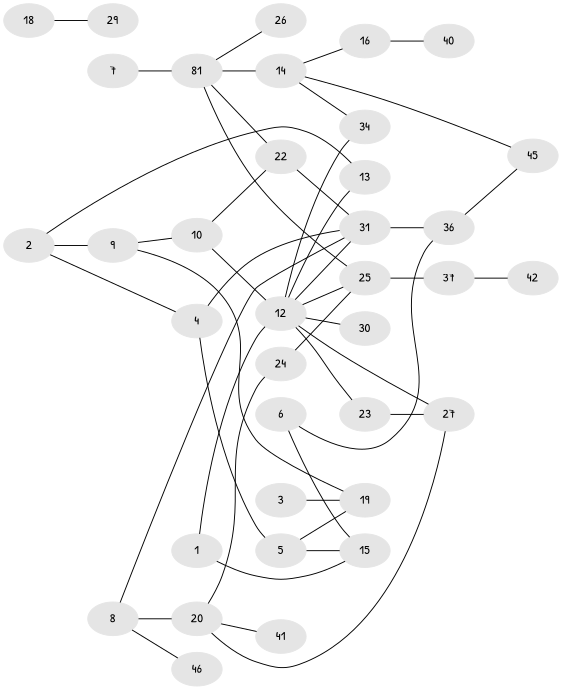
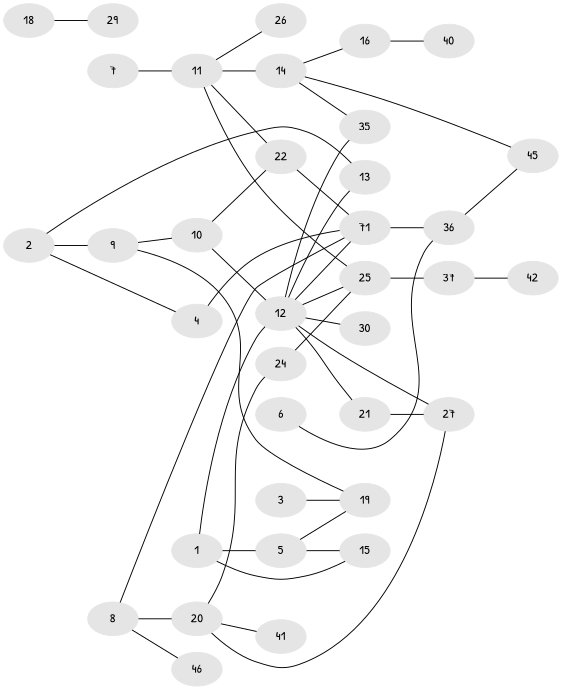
(197, 71) -> (197, 71)
(365, 127) -> (365, 127)
(365, 228) -> (365, 228)
(365, 414) -> (365, 414)
(223, 447) -> (239, 551)
(315, 486) -> none
